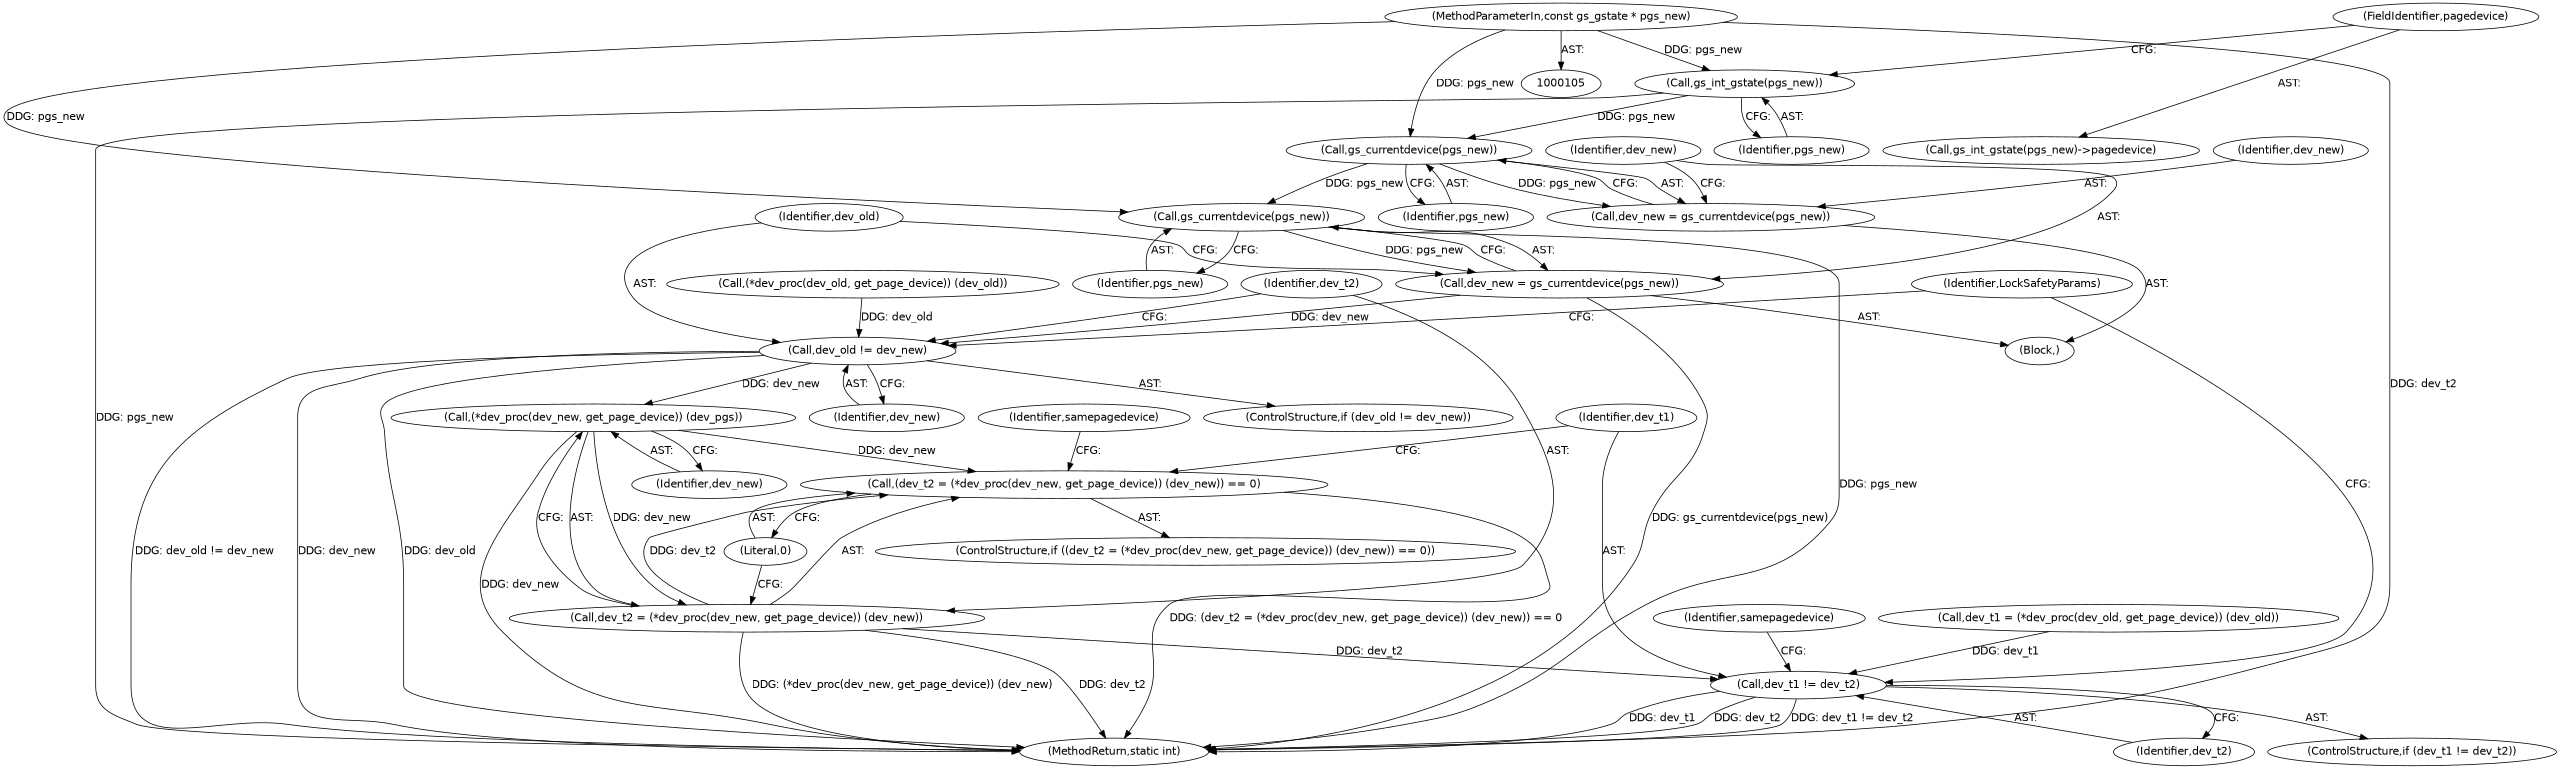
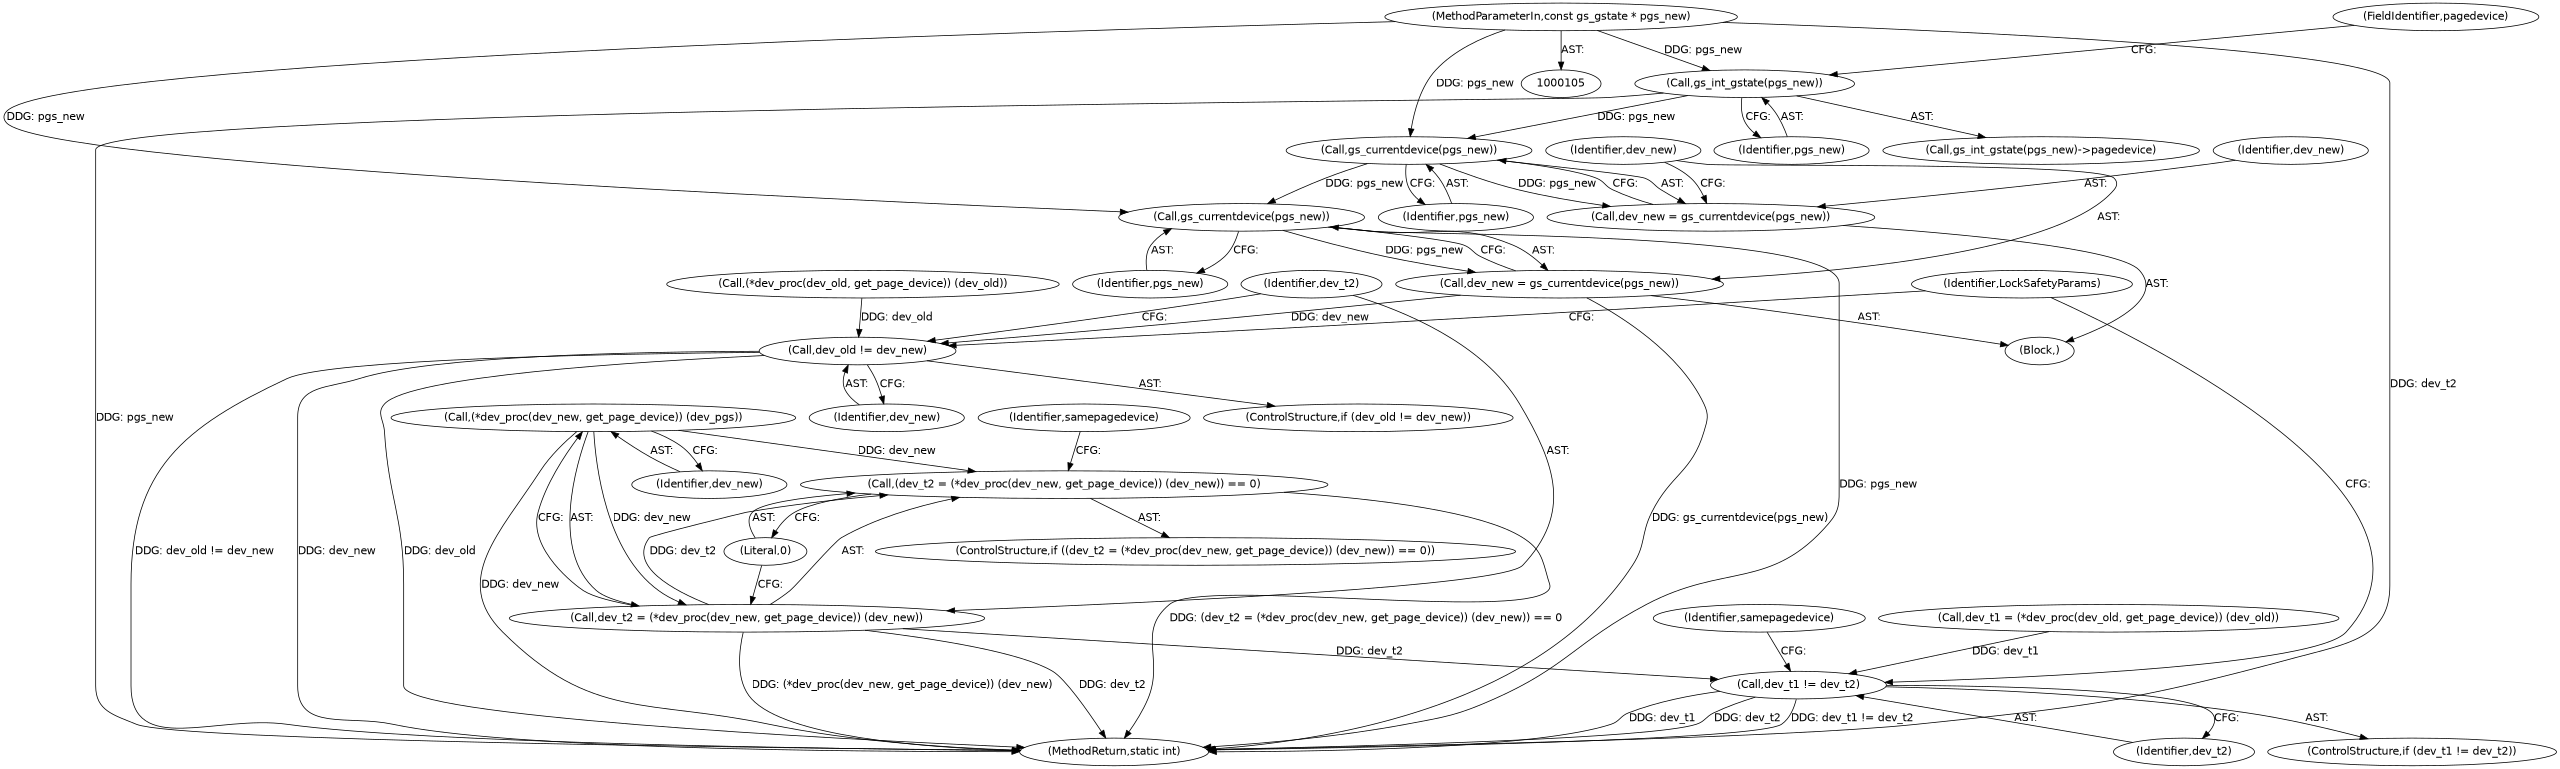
(2243, 82) -> (1887, 116)
(829, 217) -> none
(732, 383) -> none
(1626, 418) -> none
